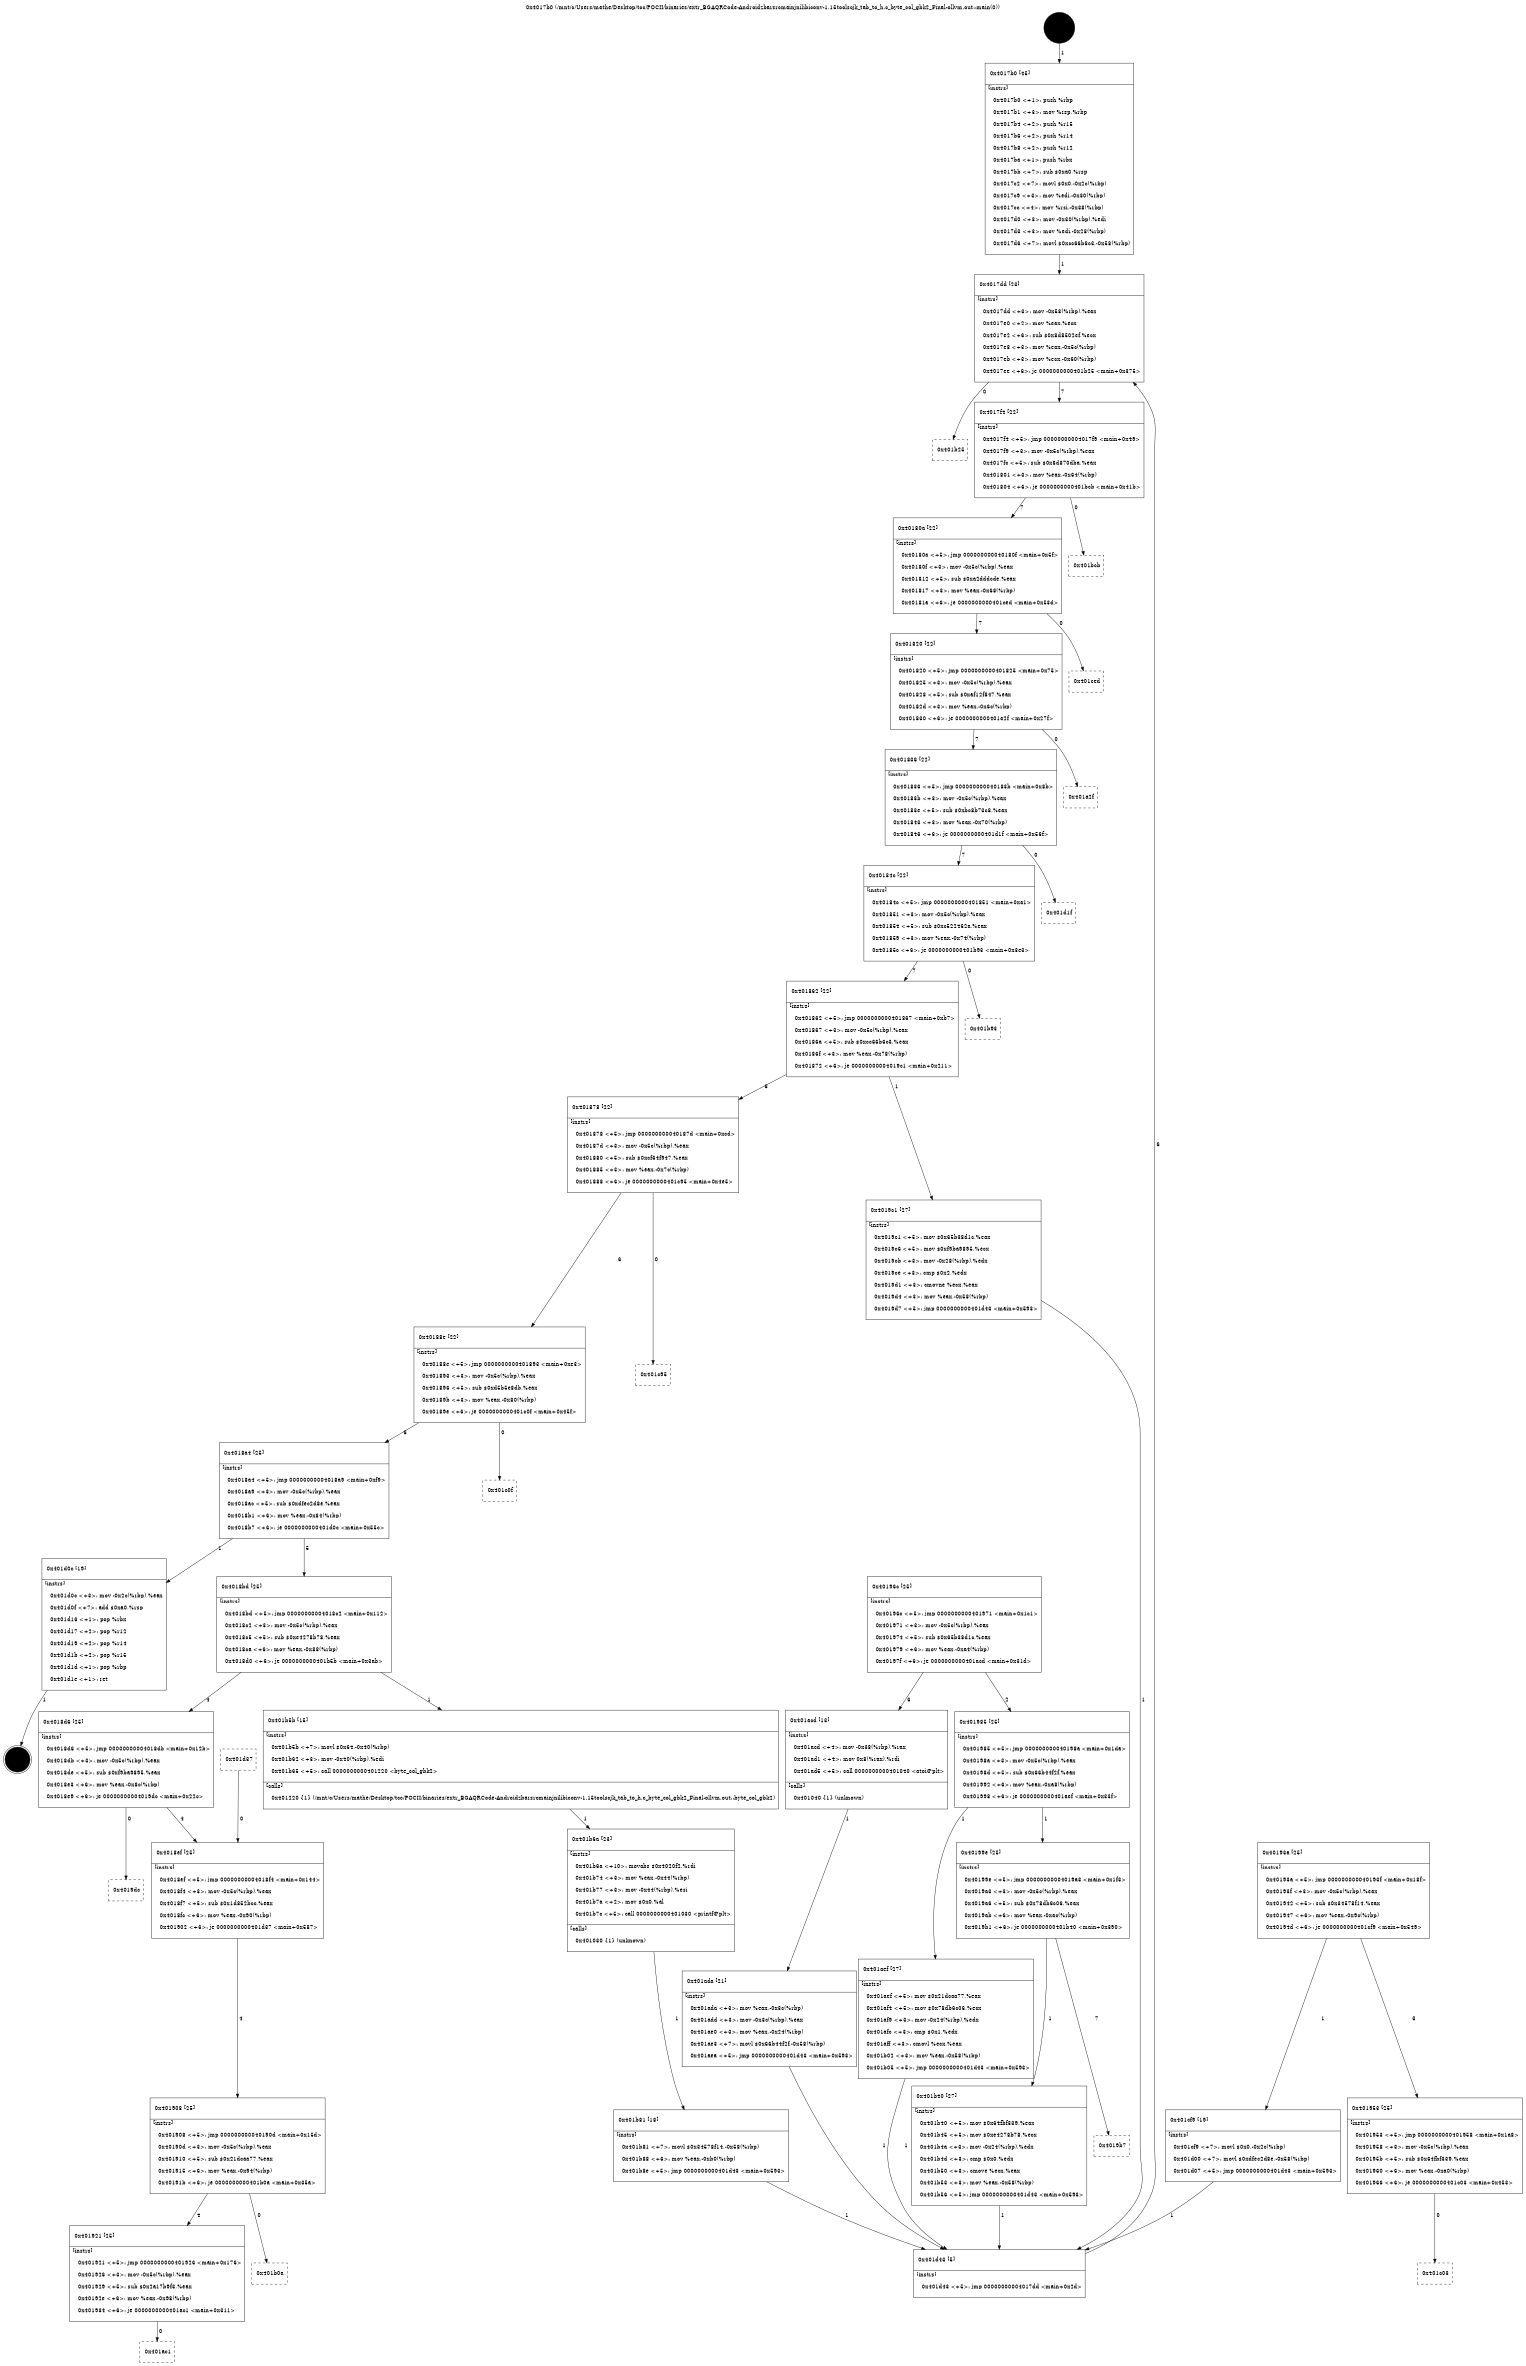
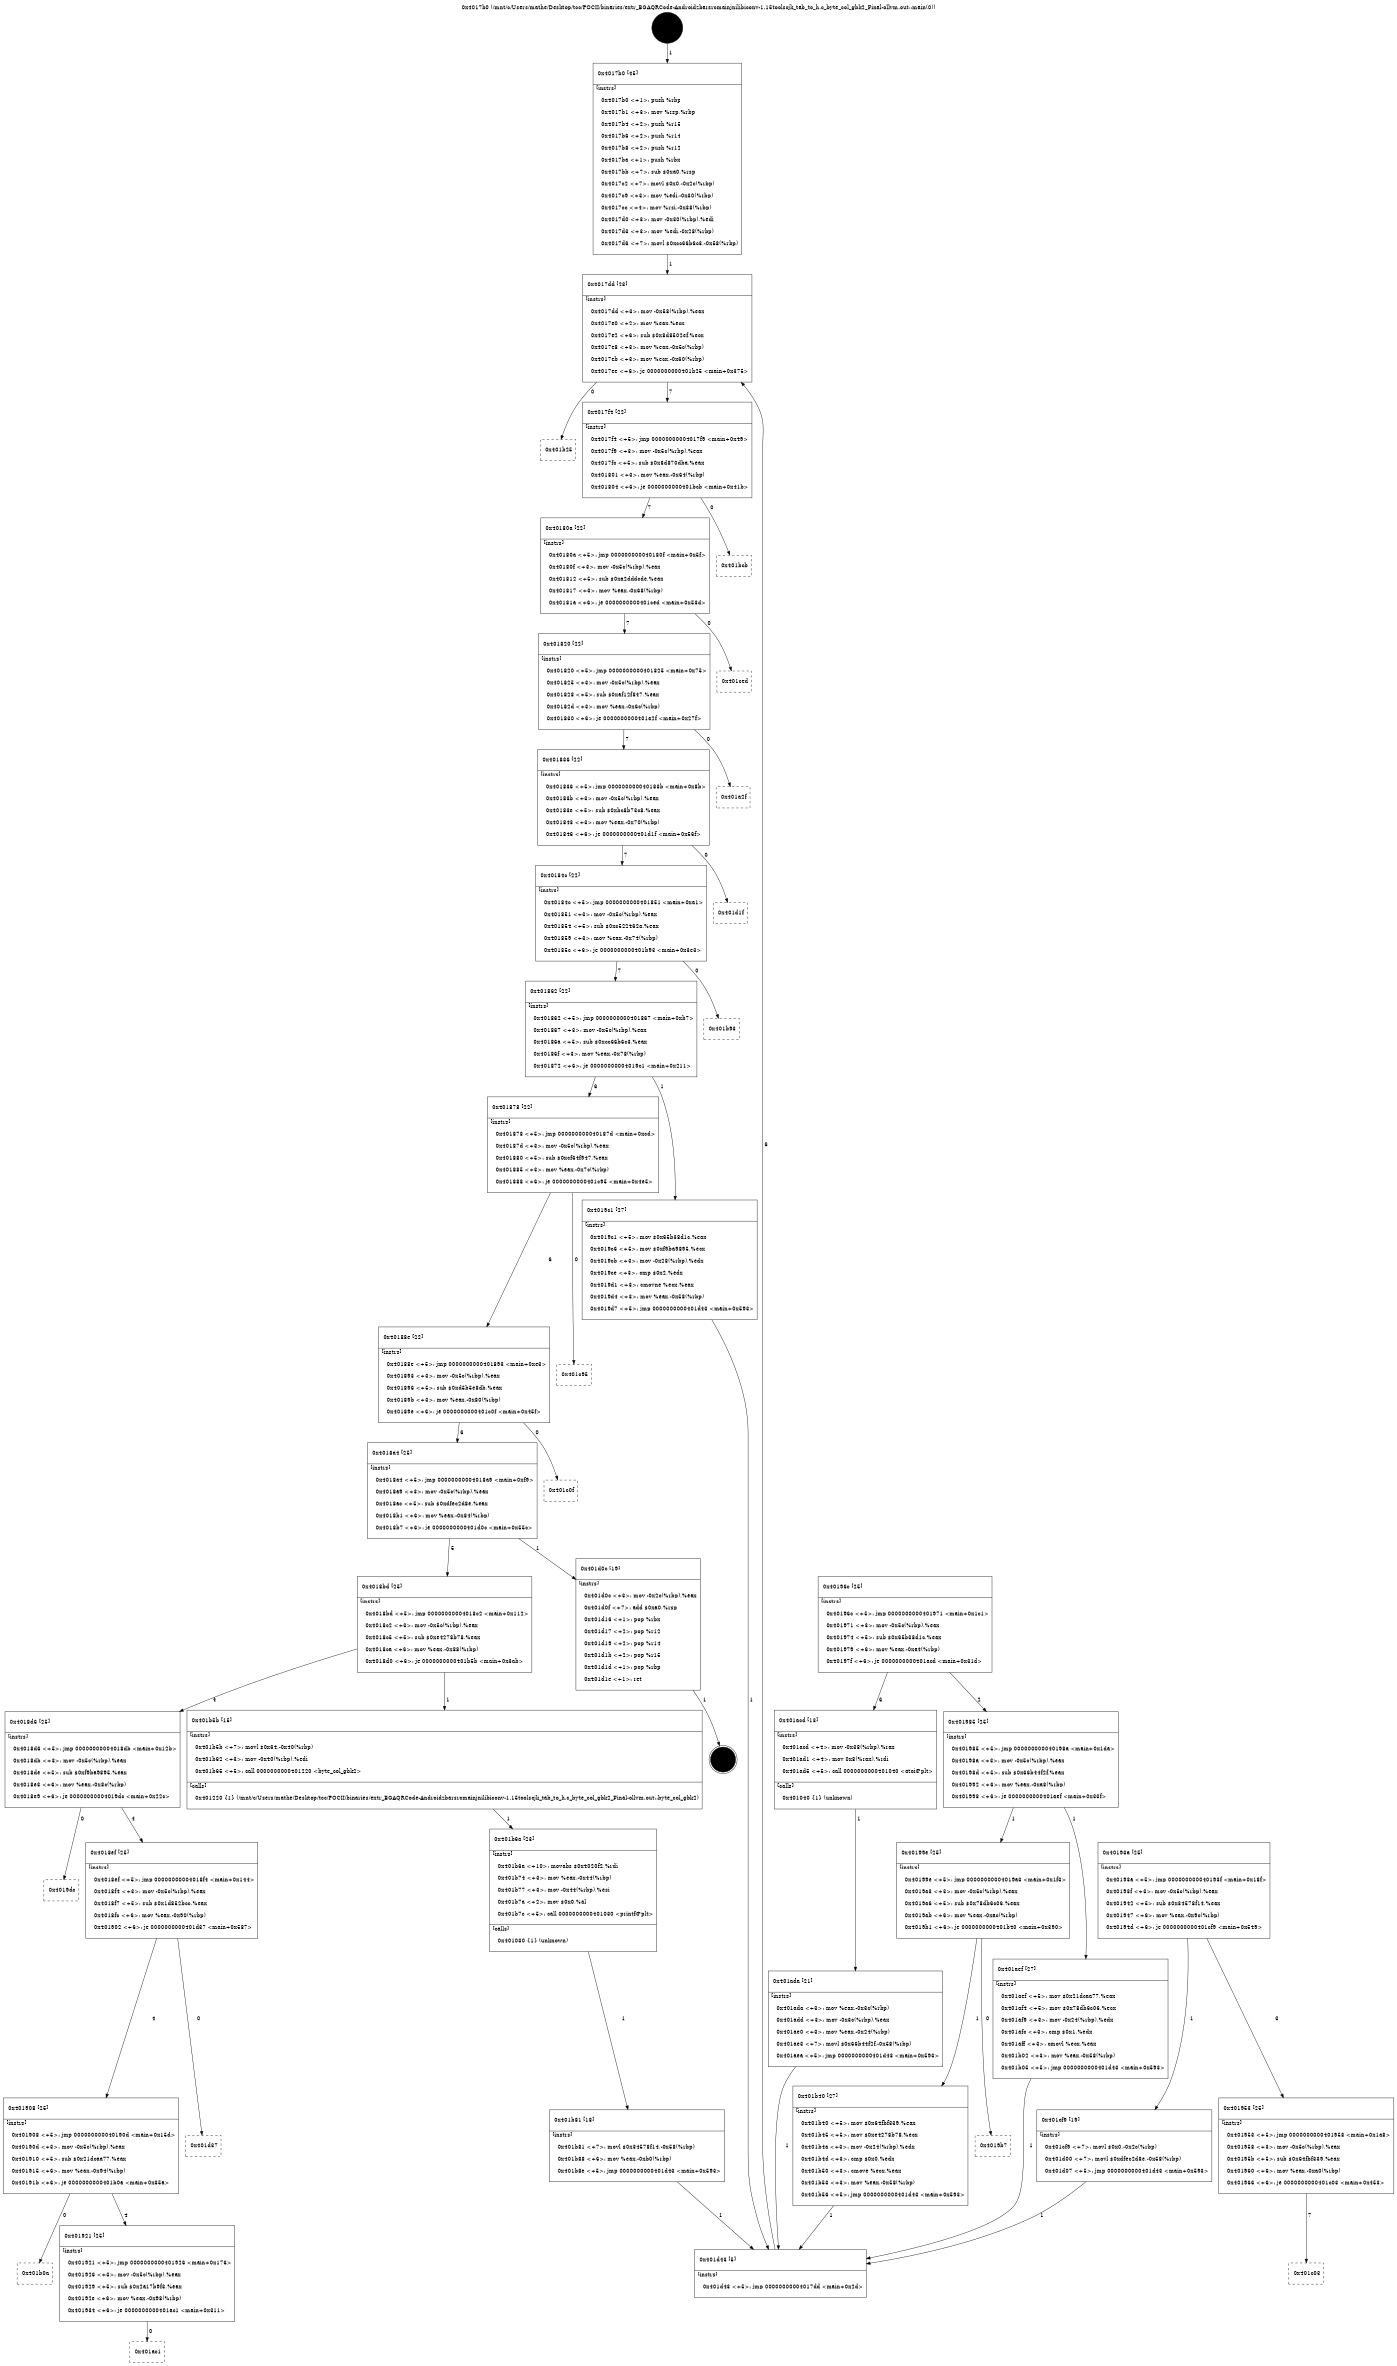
(238, 1804) -> (190, 2035)
(1096, 2019) -> (987, 2019)
(1438, 2216) -> (1309, 2216)
